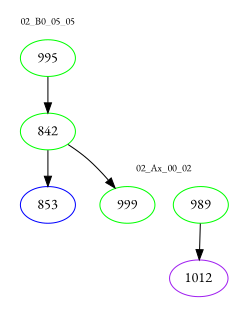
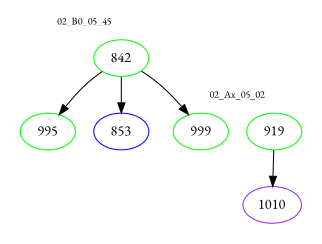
(48, 22) -> (85, 22)
(48, 90) -> (83, 87)
(164, 169) -> (238, 95)
(201, 205) -> (274, 132)
(199, 278) -> (272, 205)
